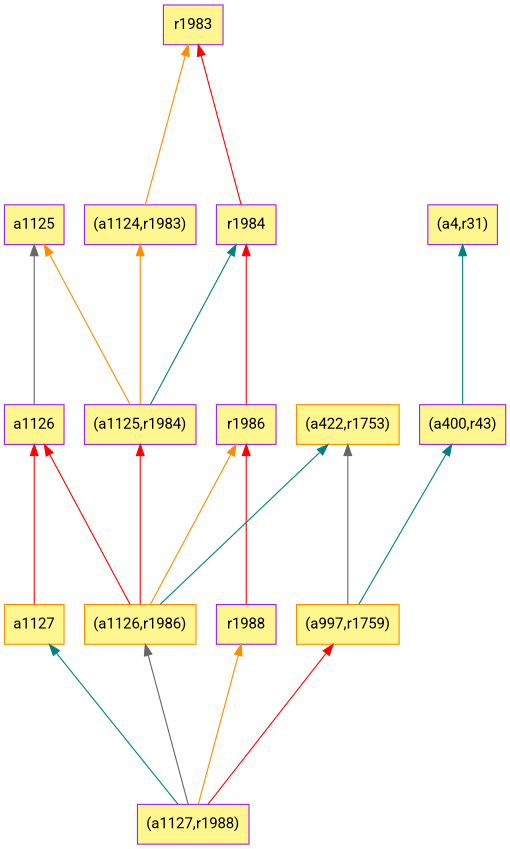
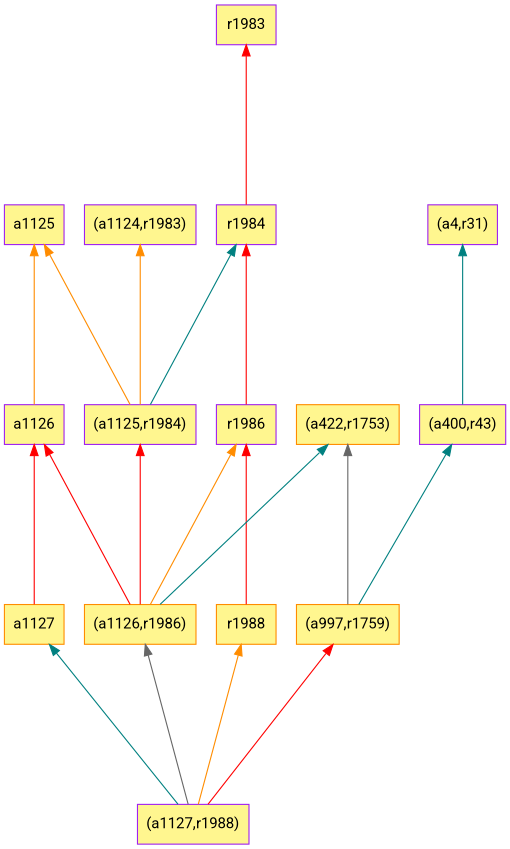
(165, 130) -> none
(34, 330) -> (34, 330)
(246, 624) -> (246, 624)
